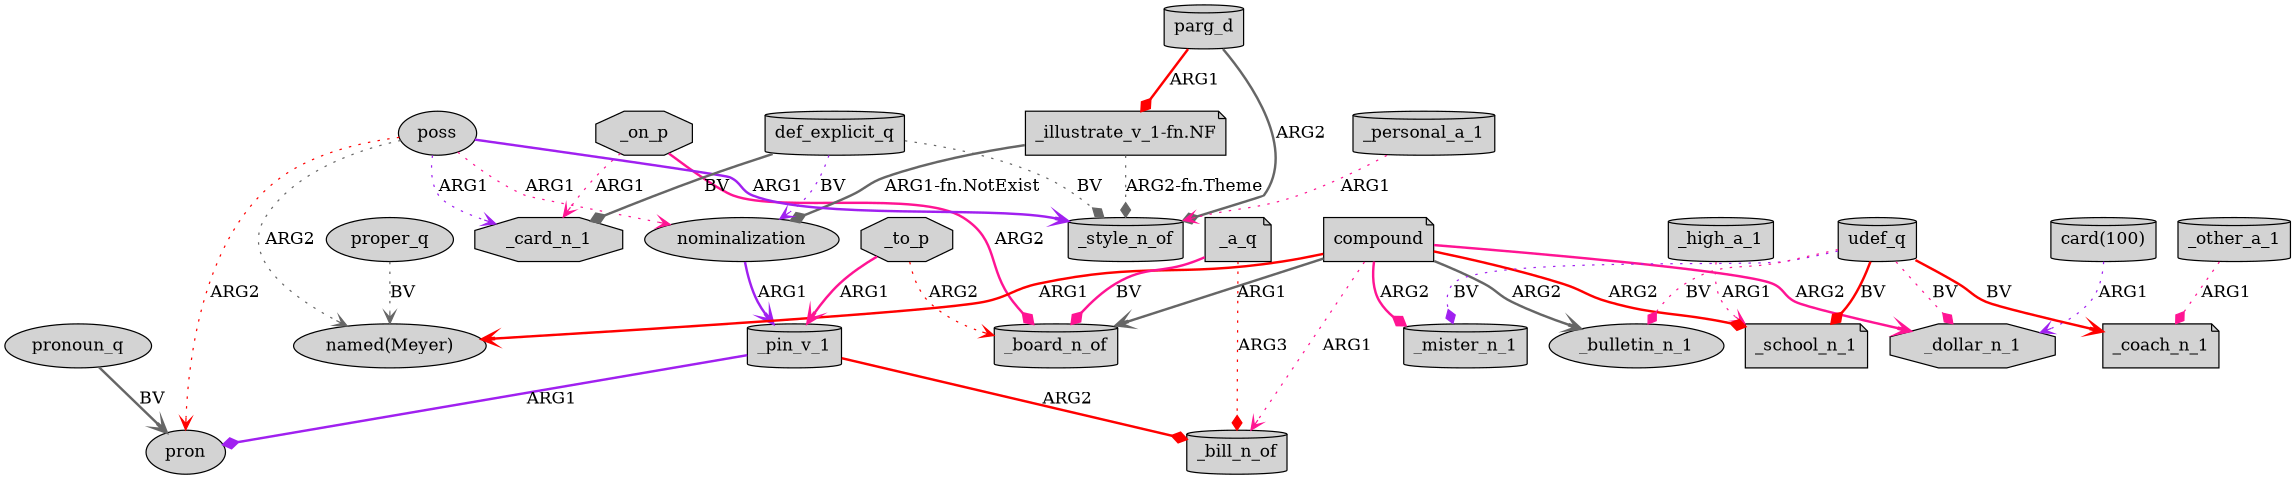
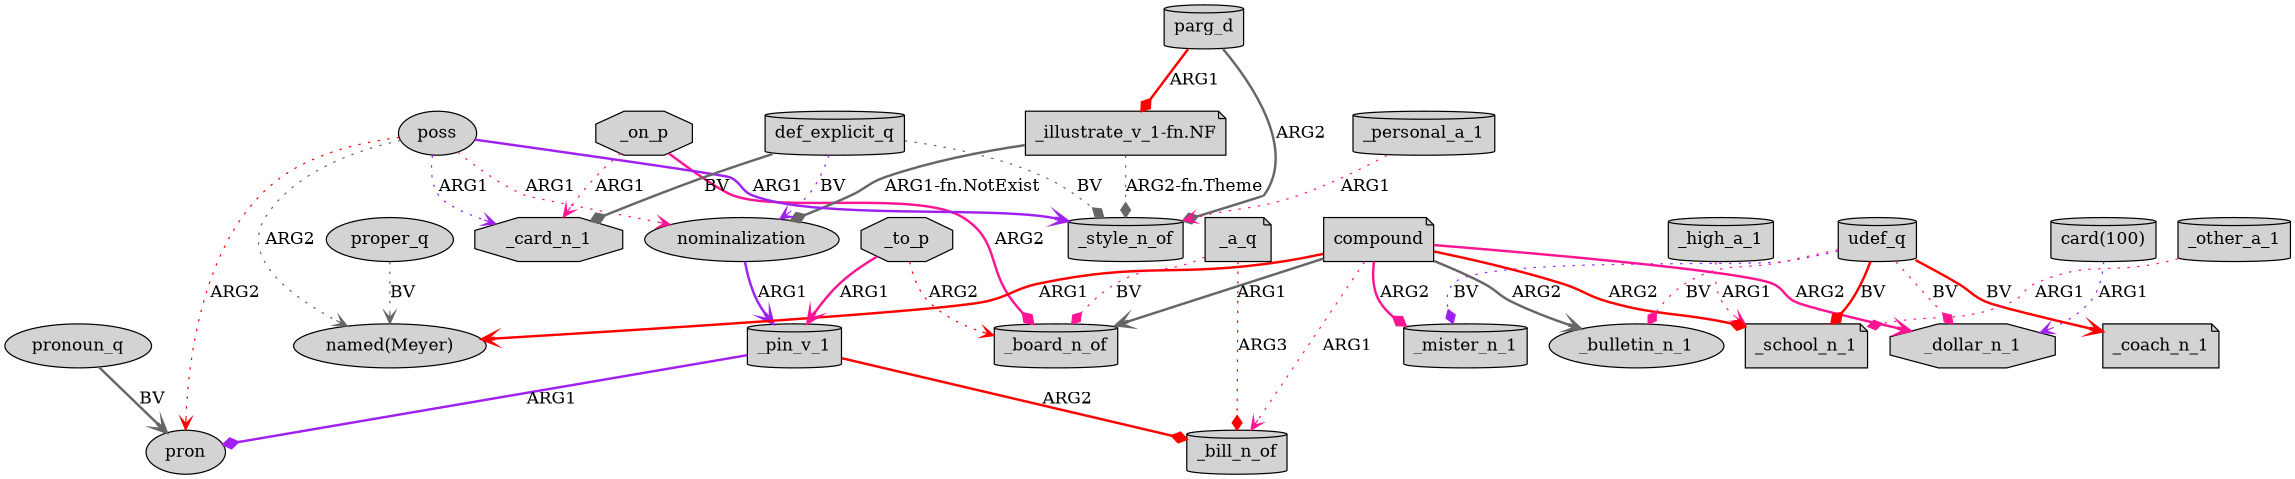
(1122, 280) -> (1122, 280)
(2202, 287) -> (2028, 288)
